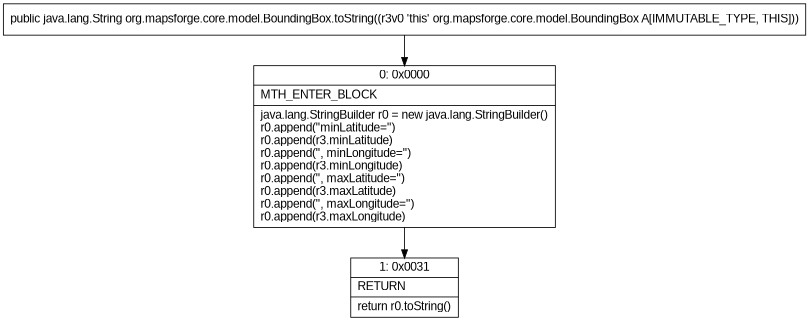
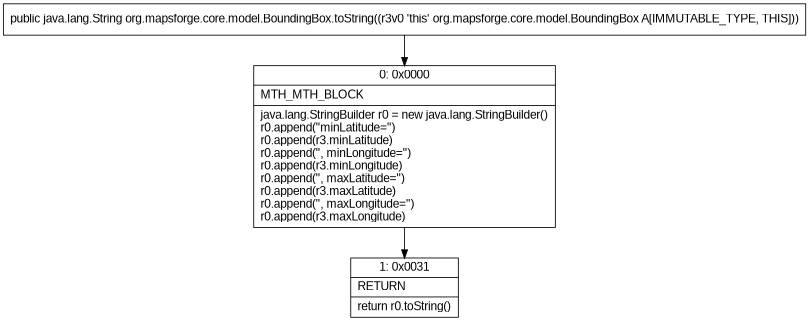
(319, 95) -> (312, 95)
